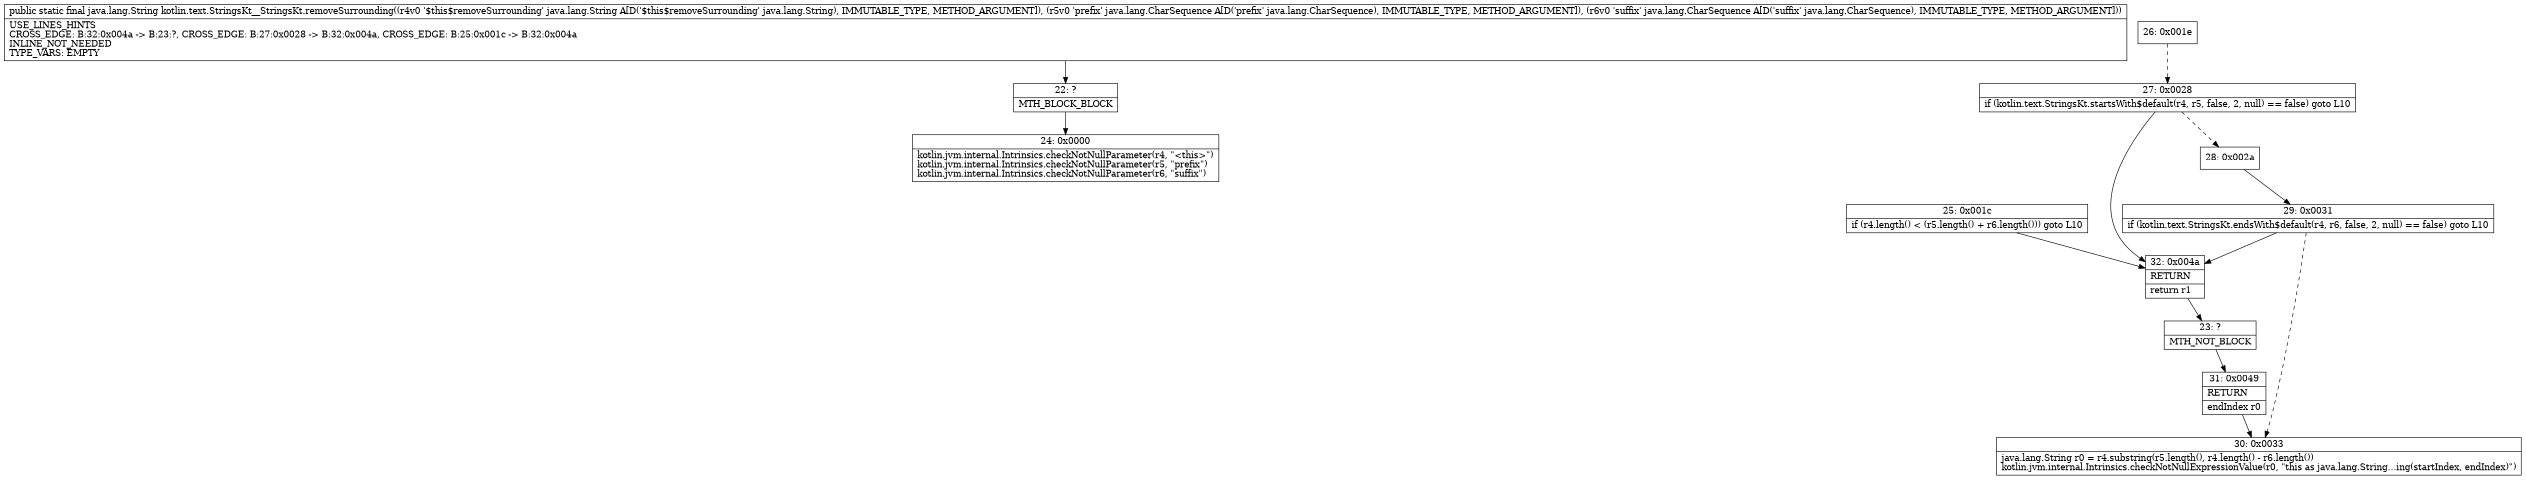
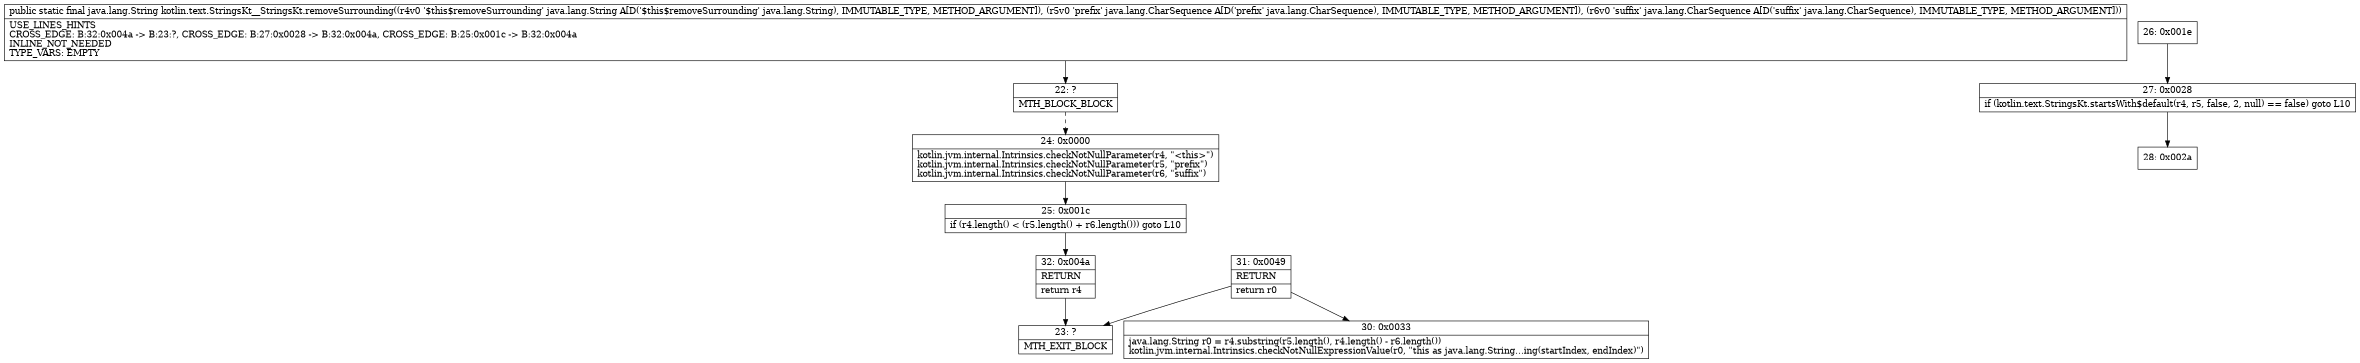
(2168, 61) -> (2168, 61)
(1066, 120) -> (1066, 120)
(2198, 127) -> (2168, 126)
(2114, 185) -> none
none -> (1066, 190)
(2308, 219) -> none
(2171, 291) -> (1062, 291)
(2210, 342) -> (1066, 347)
(2219, 358) -> (1170, 304)
(2234, 407) -> (1257, 291)
